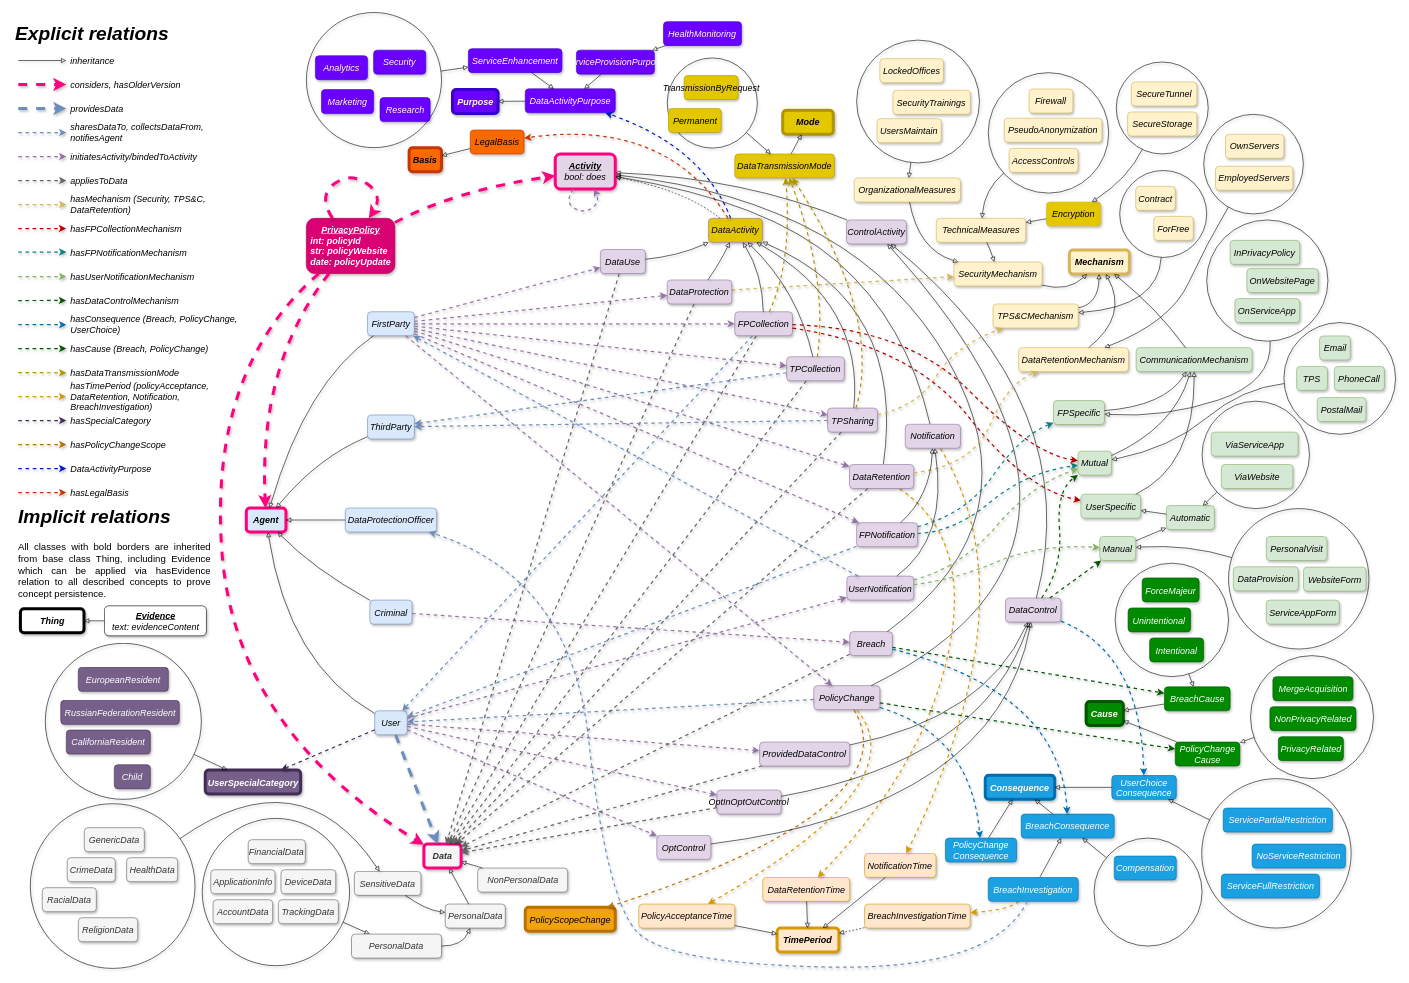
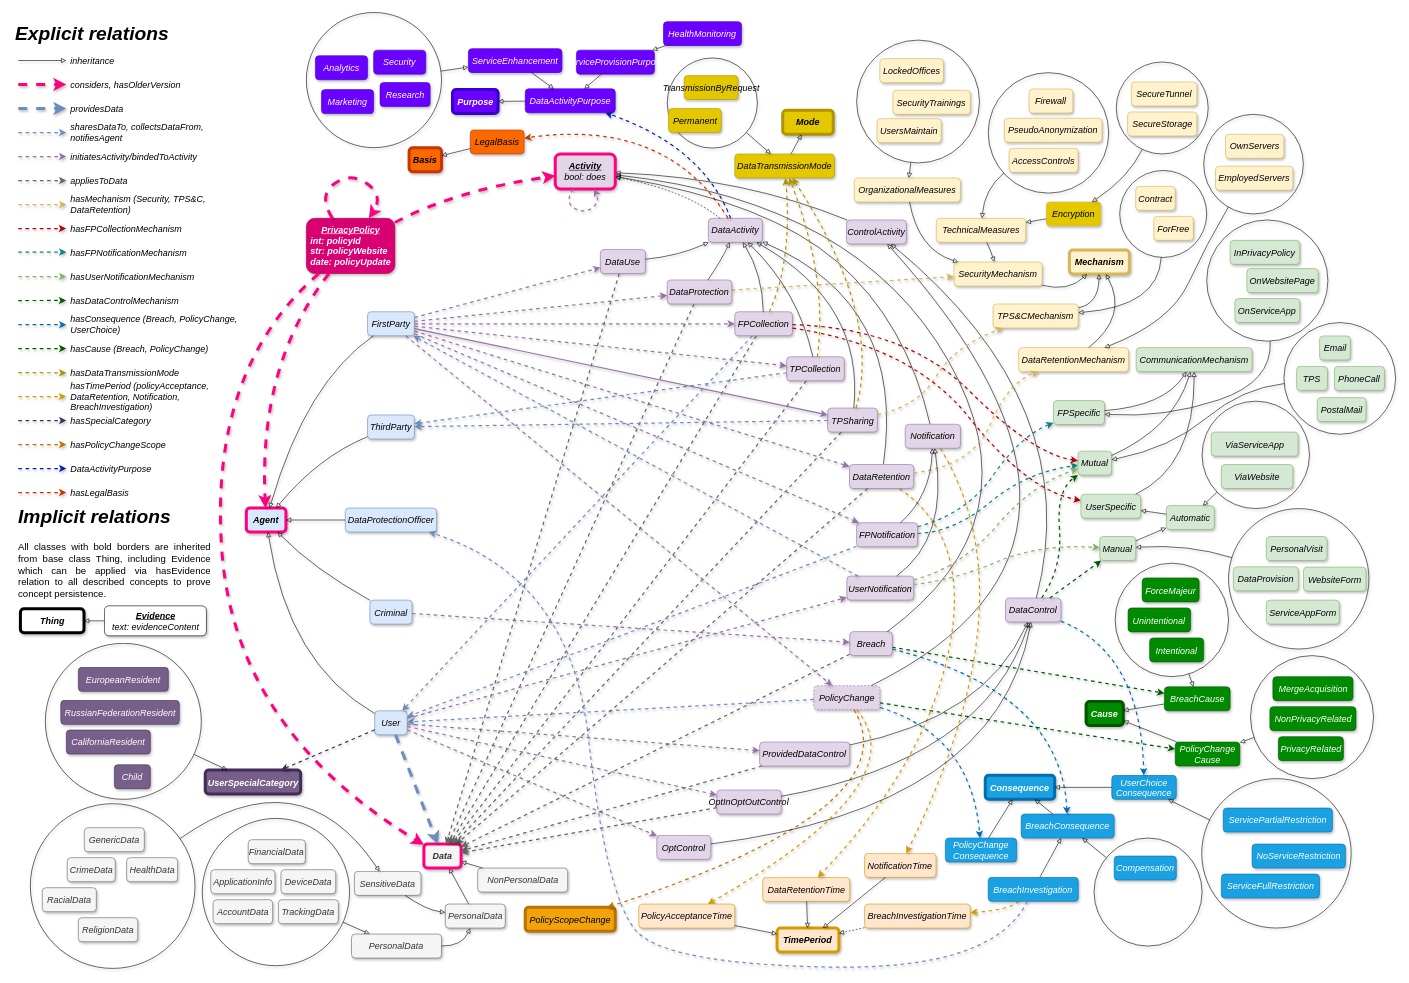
(405, 109) -> (405, 94)
(735, 230) -> (735, 230)
(1154, 310) -> none
(549, 357) -> (549, 357)
(847, 698) -> (847, 698)
